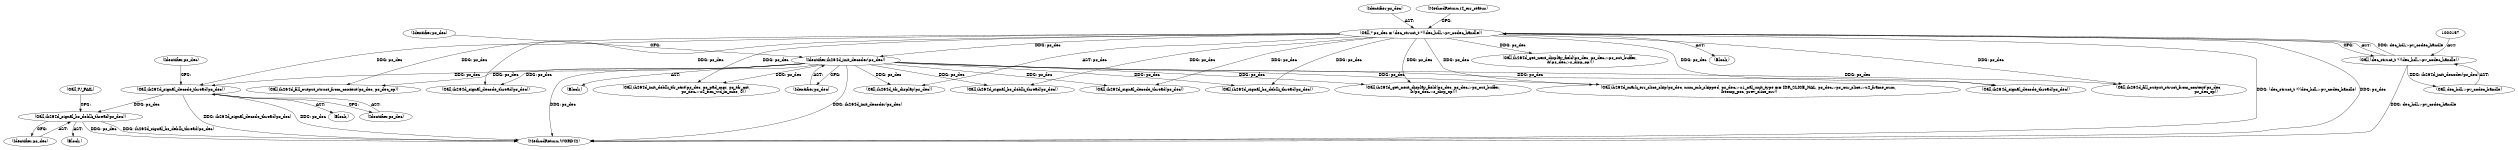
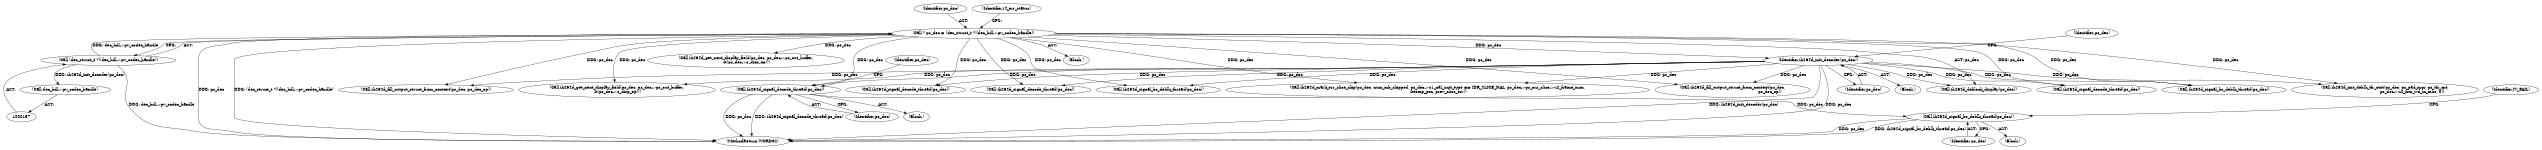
(1458, 9) -> (1007, 9)
(2475, 70) -> (44, 103)
(81, 90) -> (2511, 90)
(899, 90) -> (1979, 90)
(554, 141) -> (753, 141)
